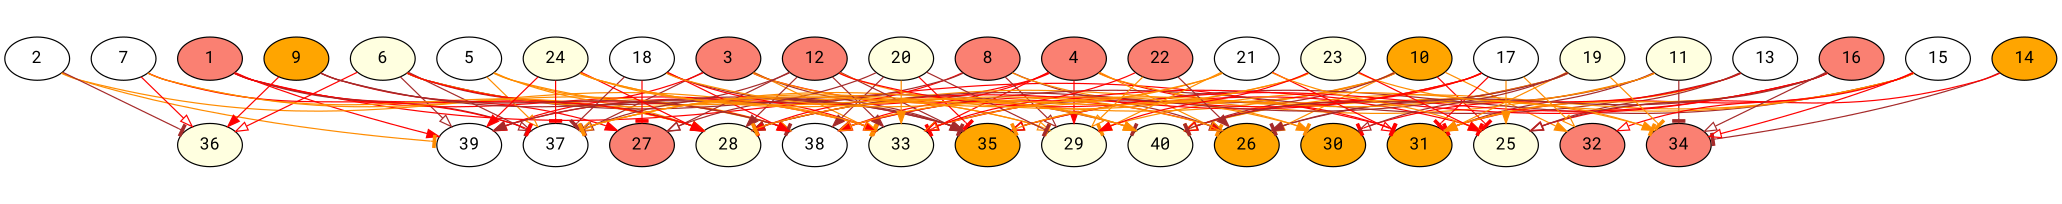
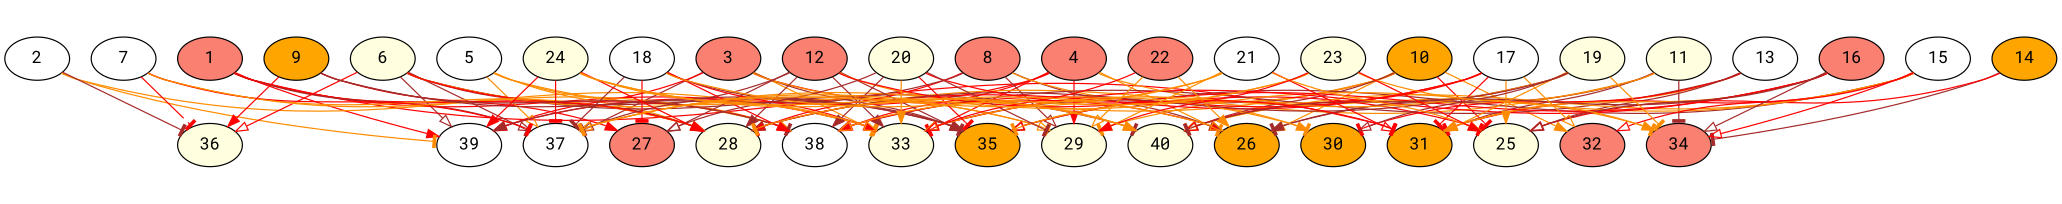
(162, 98) -> (162, 98)
(1199, 98) -> (1199, 98)
(1244, 102) -> (1157, 102)
